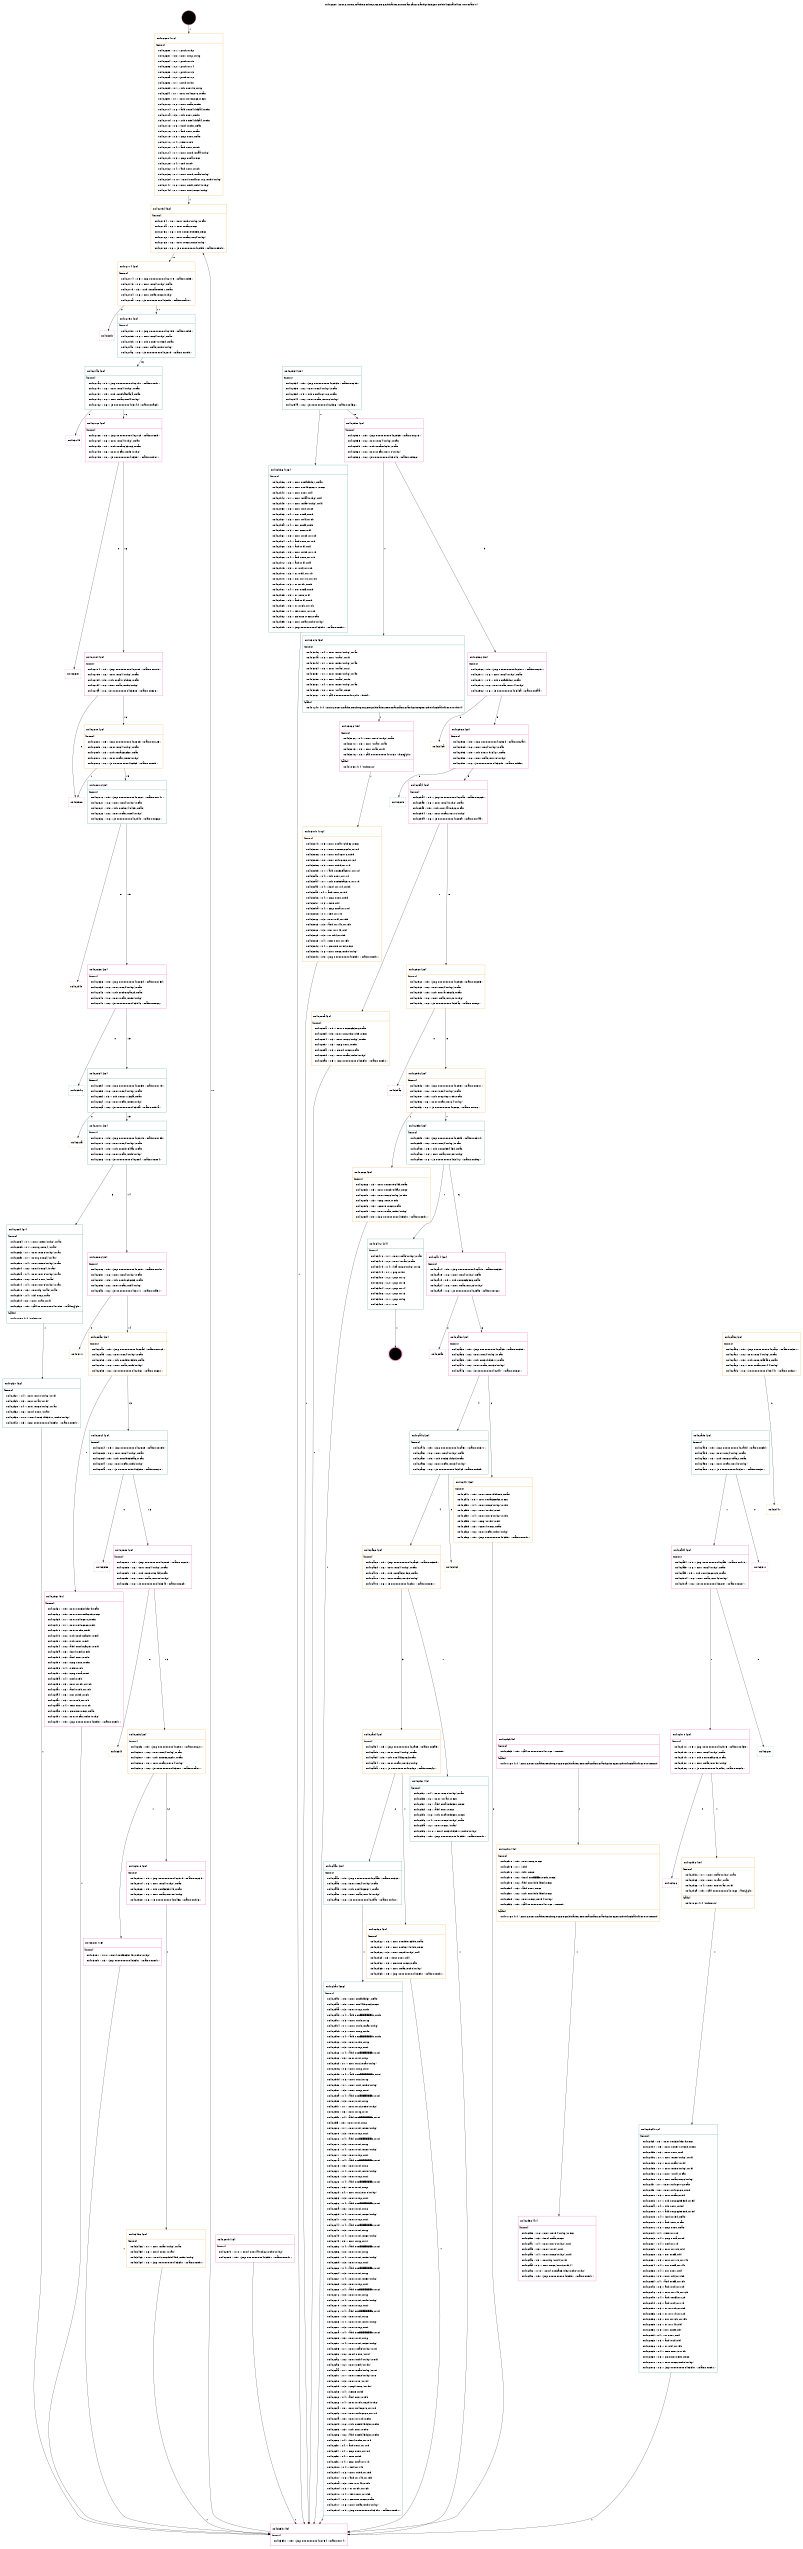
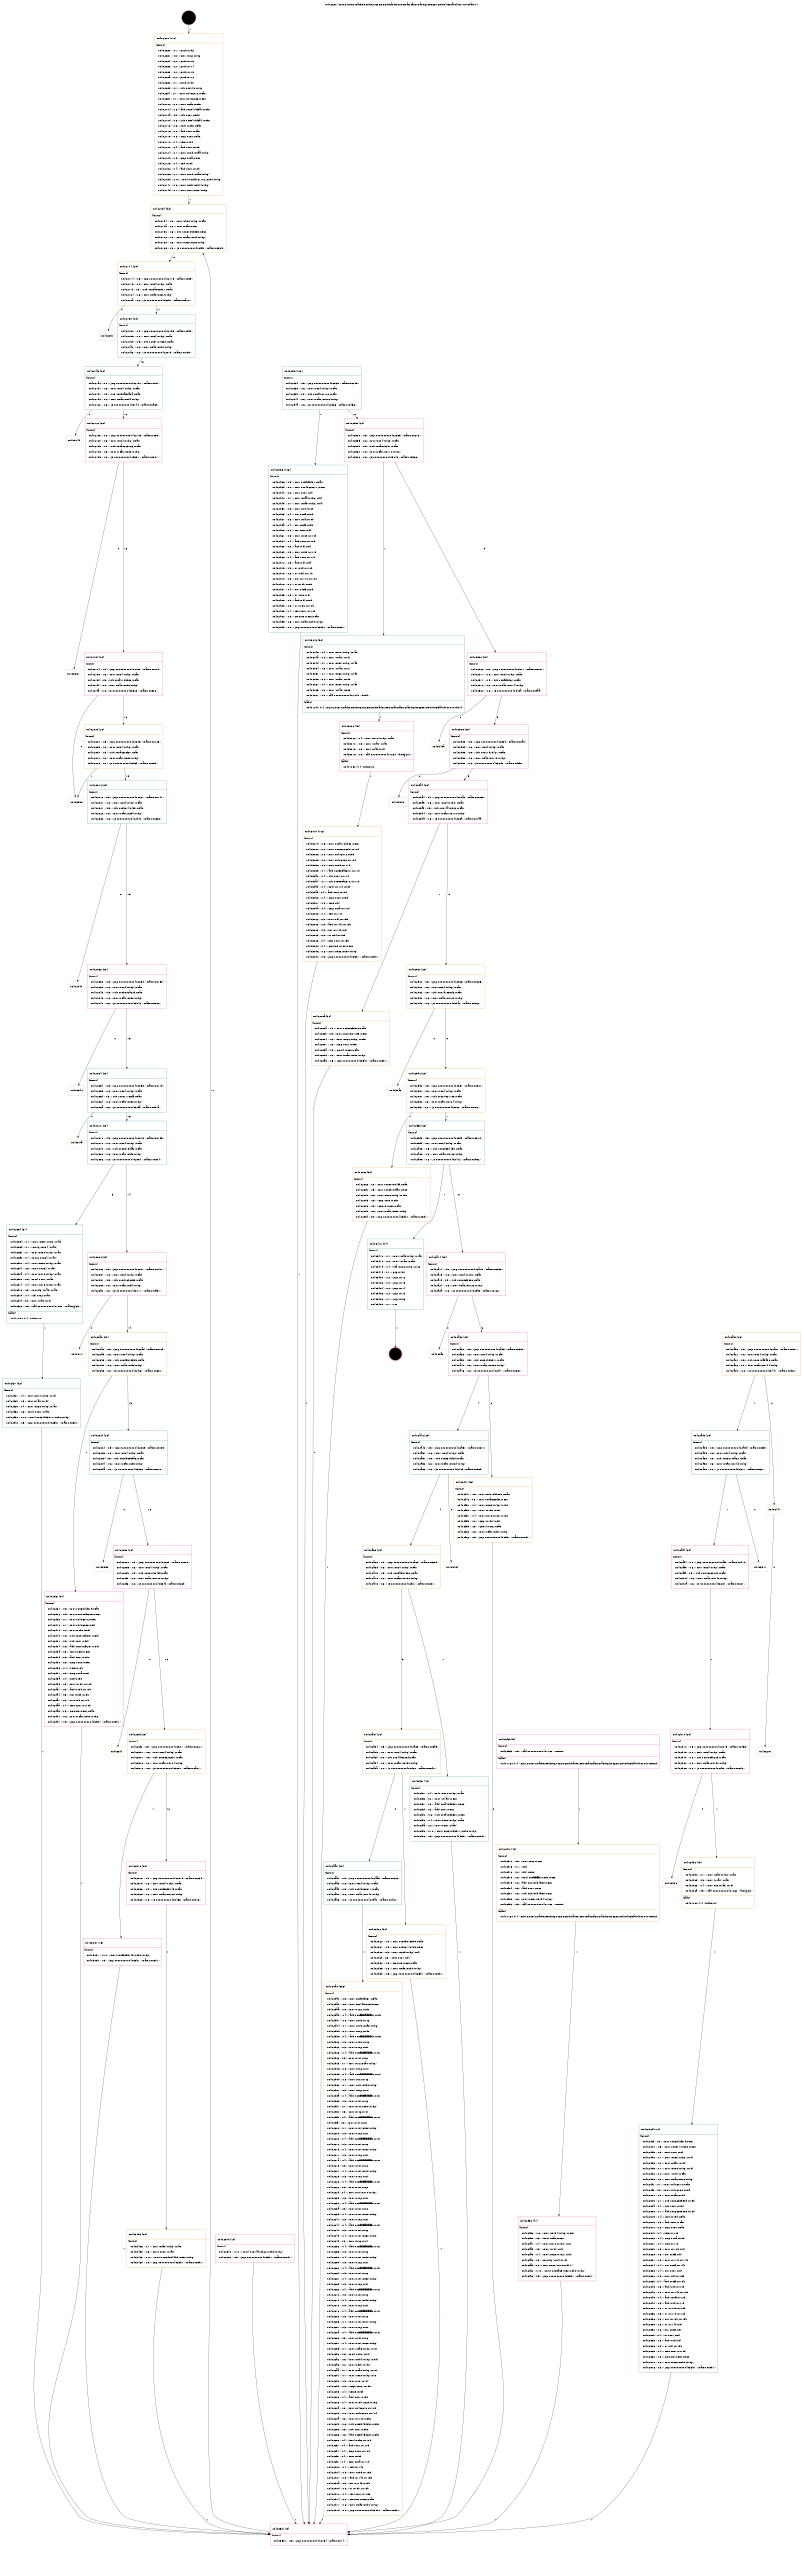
none -> (746, 1402)
(740, 1667) -> (770, 1630)
(363, 2249) -> (363, 2249)
none -> (528, 2477)
